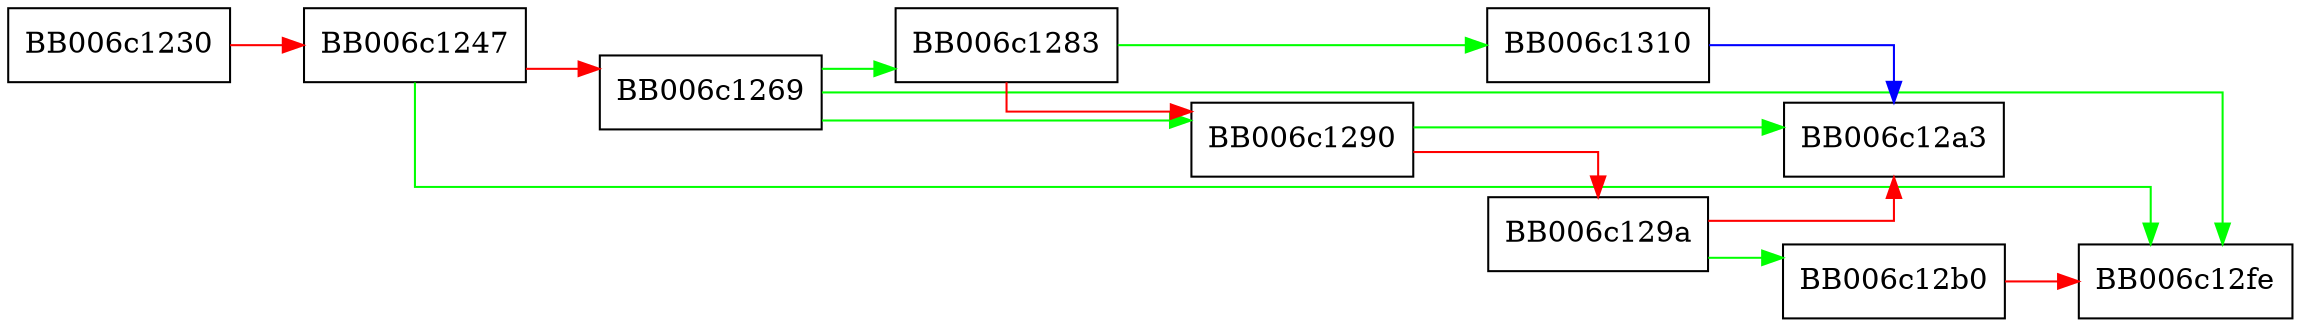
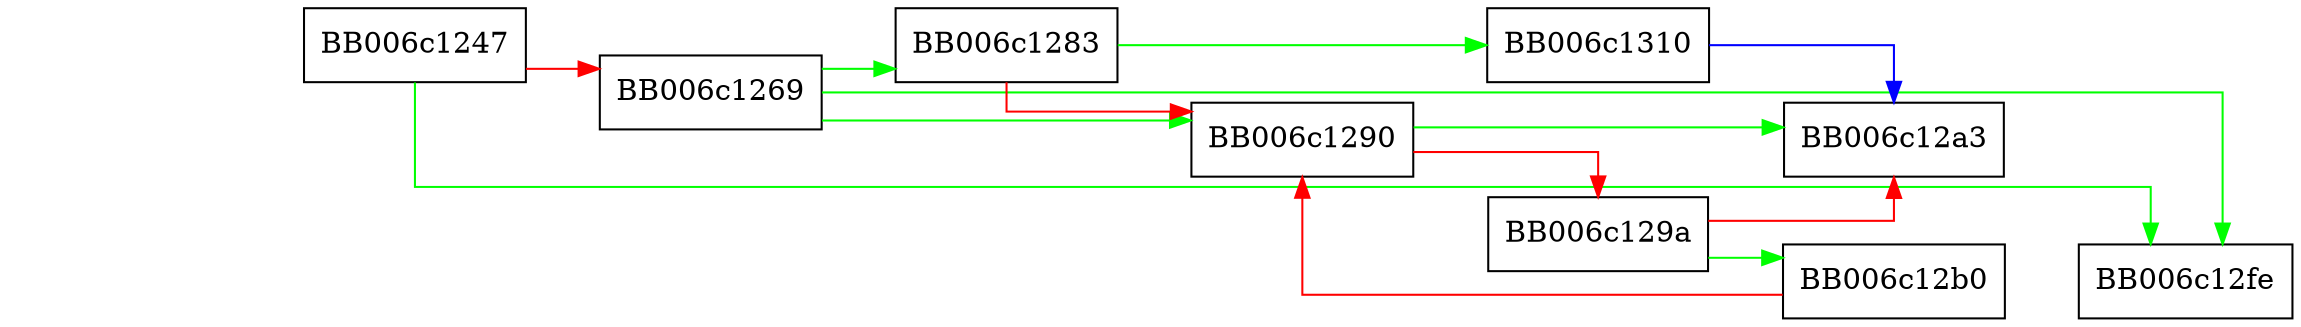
(119, 45) -> none
(2032, 281) -> (1494, 295)
